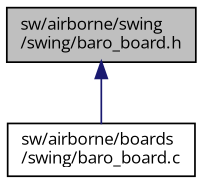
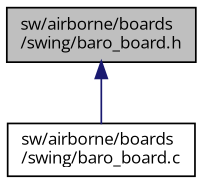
(101, 35) -> (101, 35)
